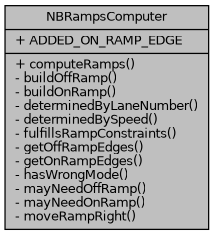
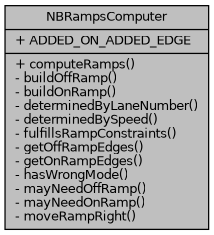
(99, 41) -> (103, 41)
